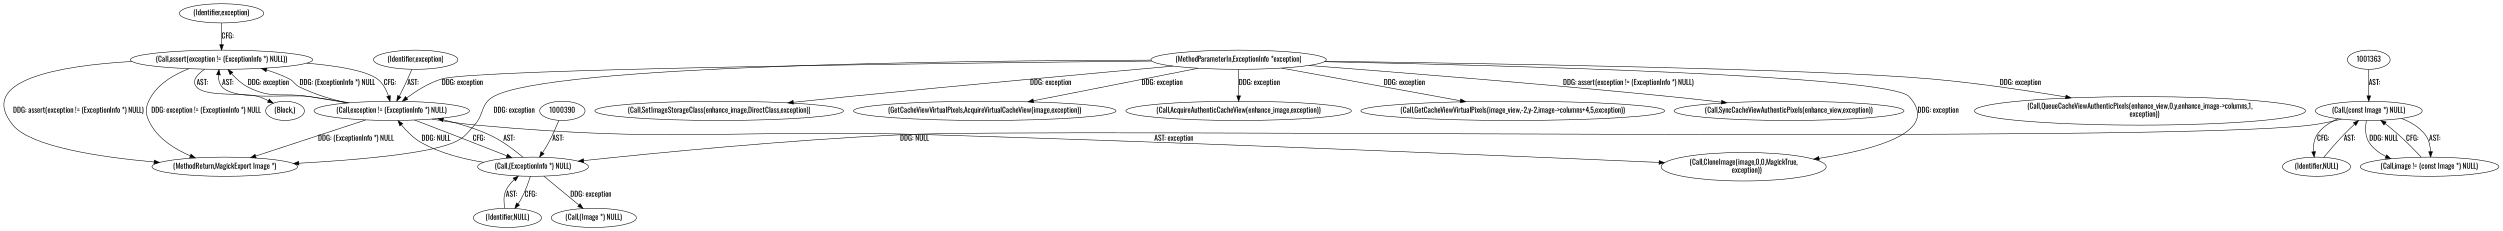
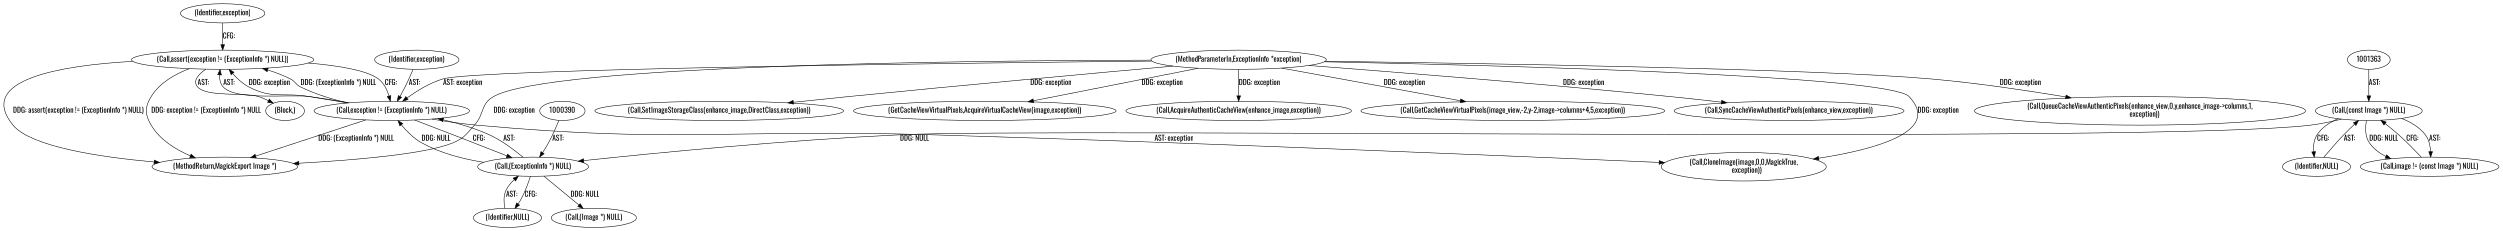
(463, 83) -> (463, 83)
(1628, 83) -> (1584, 83)
(591, 195) -> (585, 195)
